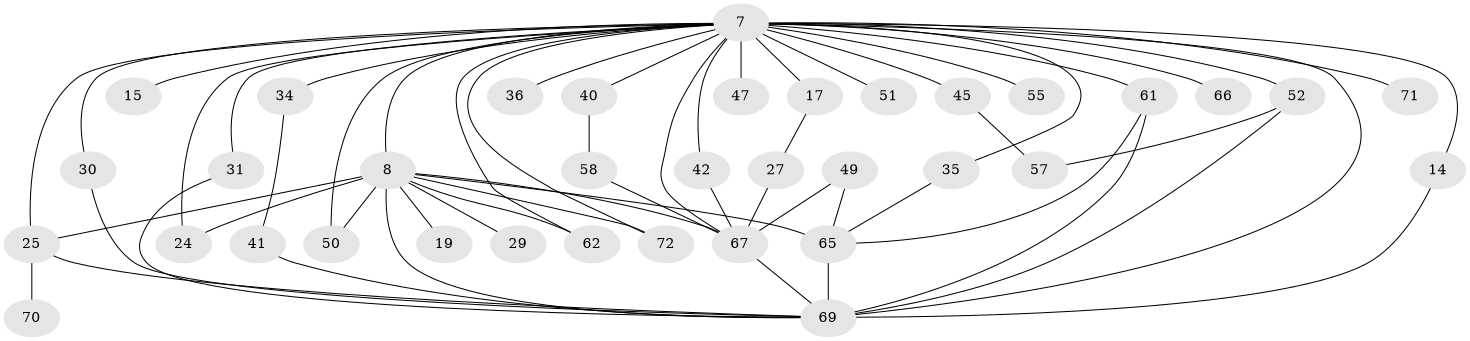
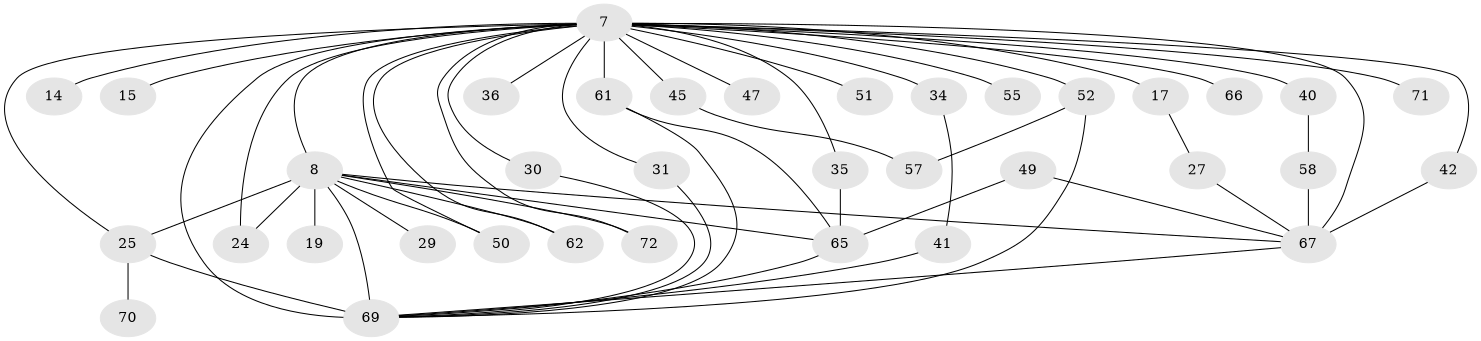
(1164, 304) -> none
